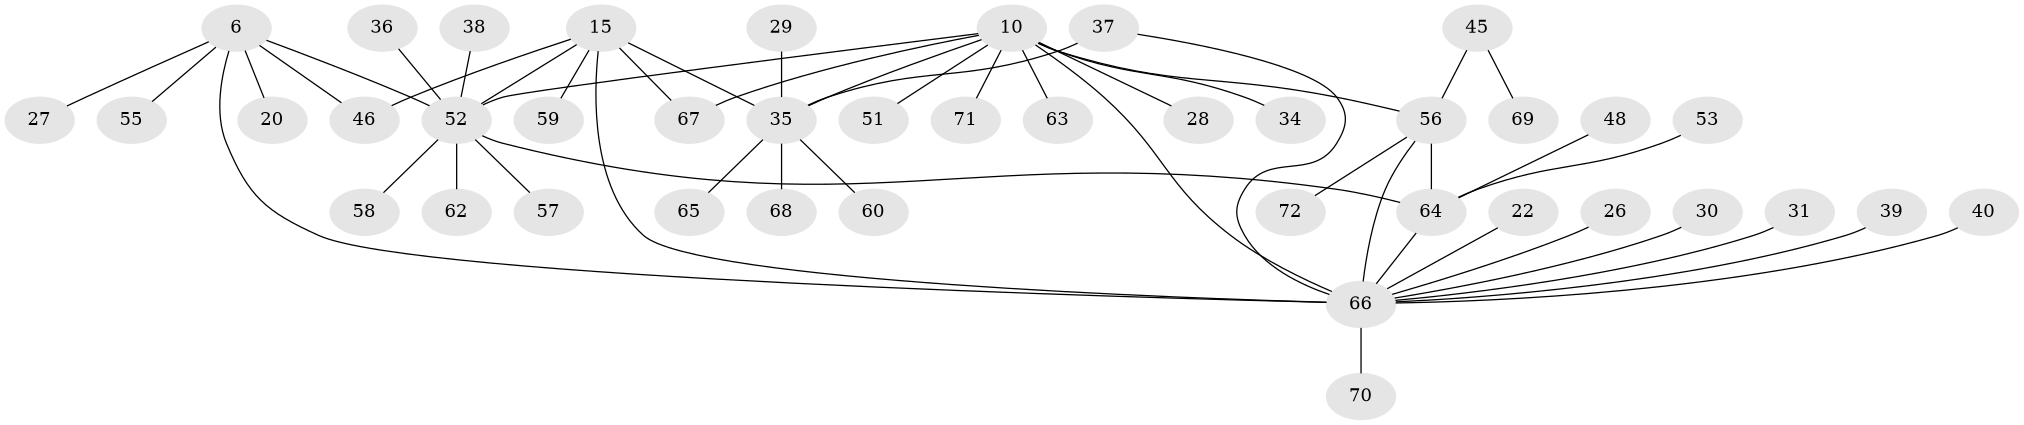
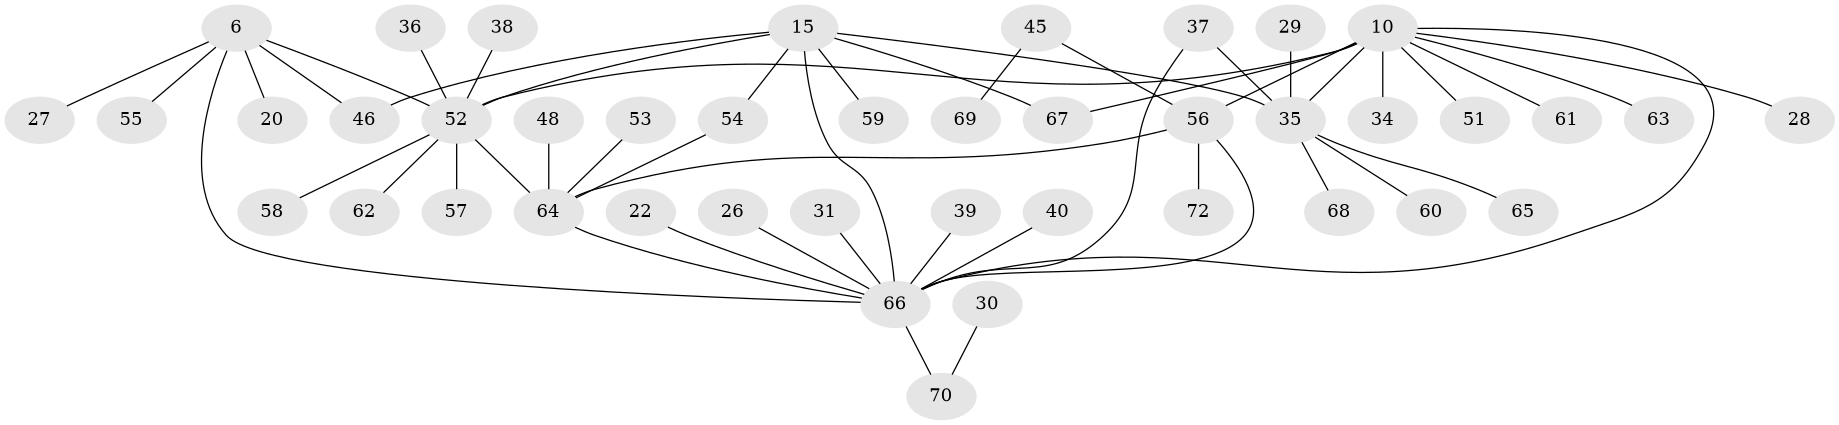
none -> (733, 120)
(966, 120) -> (1567, 120)
(1540, 270) -> (964, 351)
